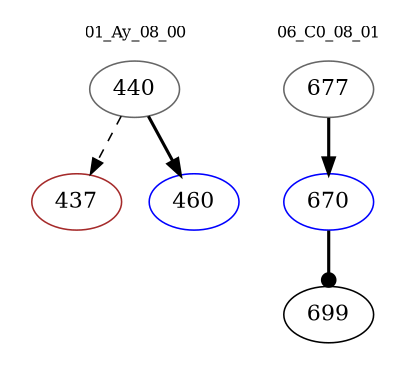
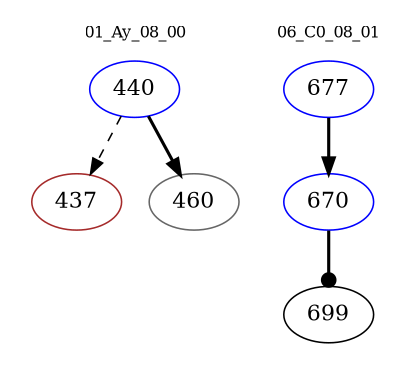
(135, 89) -> (135, 89)
(329, 89) -> (329, 89)
(194, 202) -> (194, 202)
